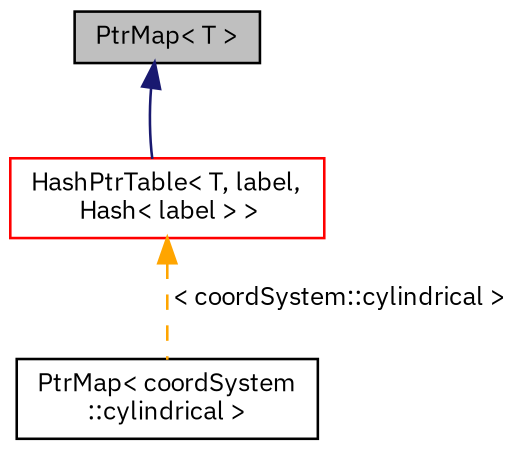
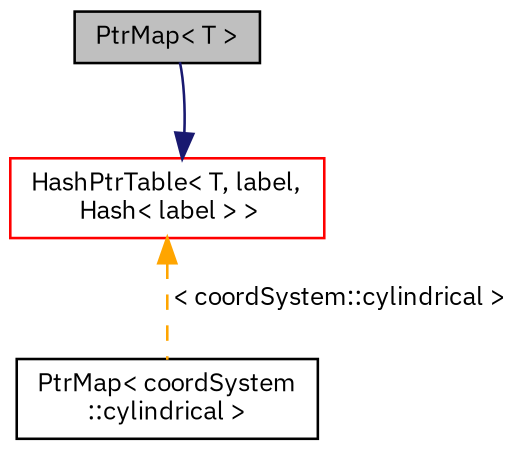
(150, 124) -> (184, 98)
